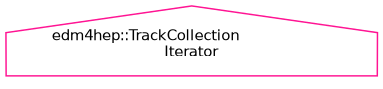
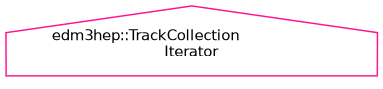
(192, 45) -> (192, 45)
